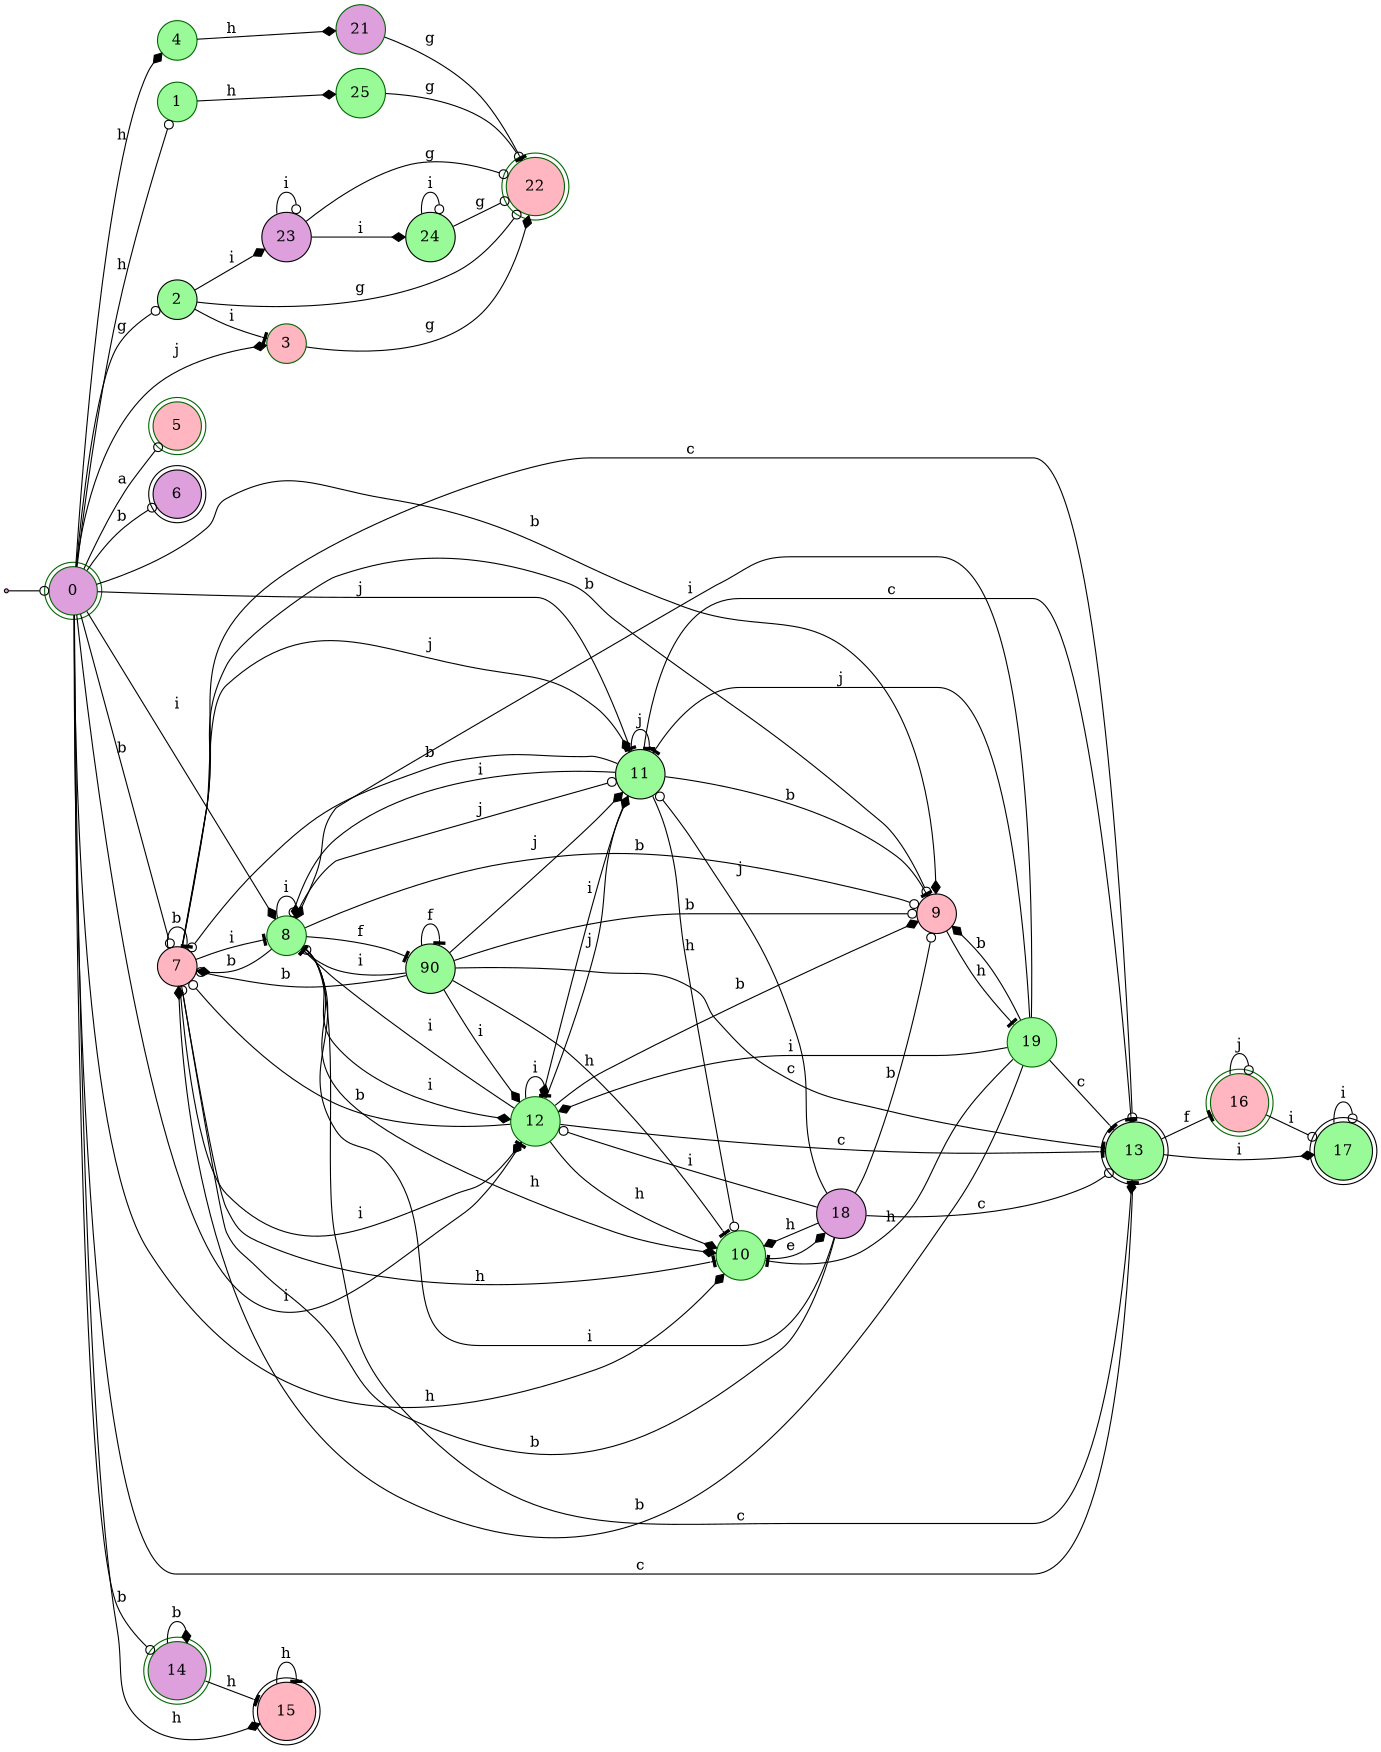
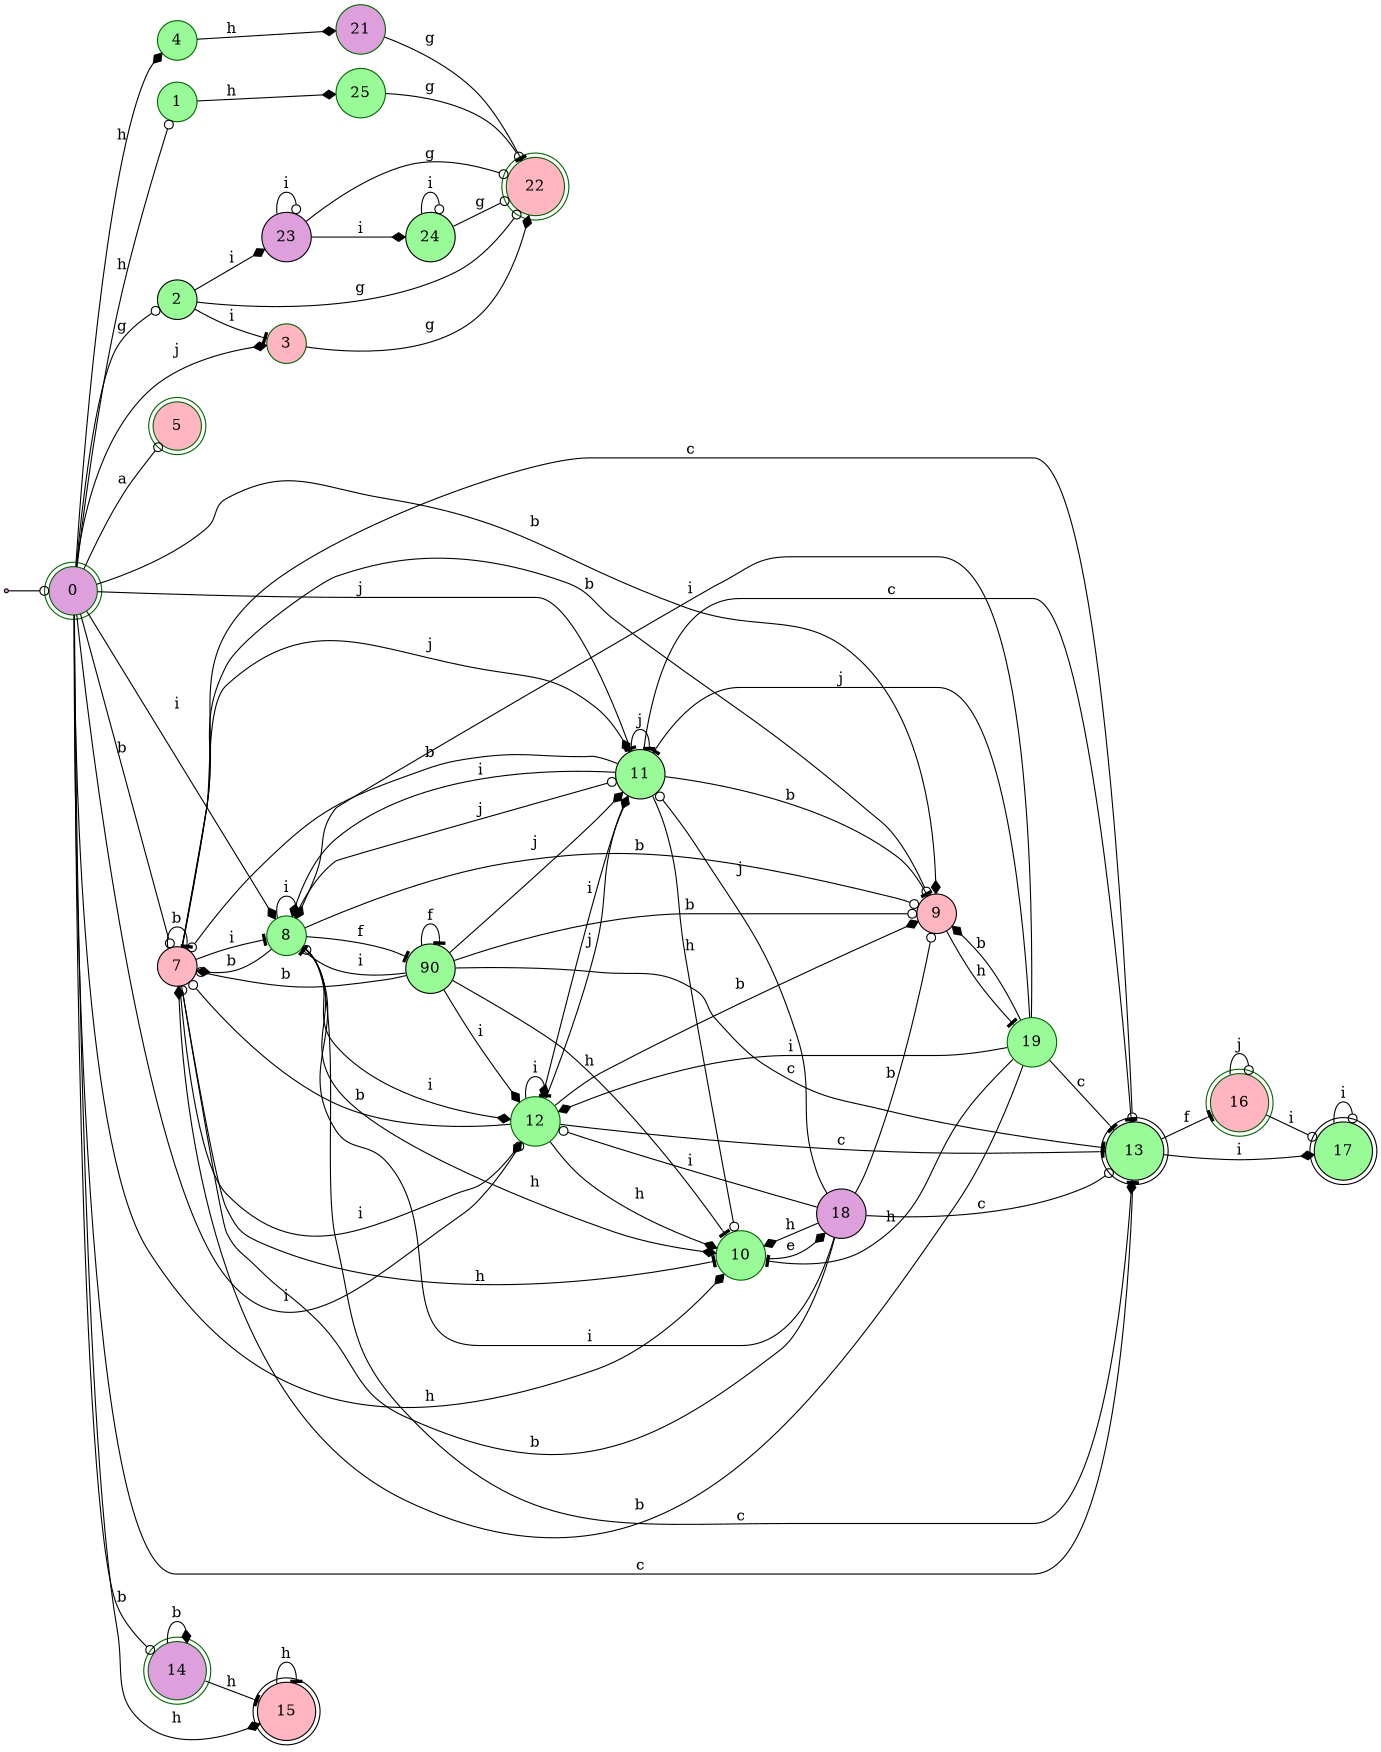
(177, 494) -> none
(430, 791) -> (430, 791)
(407, 1034) -> none
(165, 1129) -> (165, 1129)
